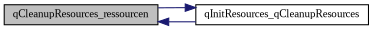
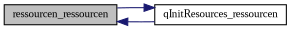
(81, 15) -> (61, 15)
(282, 15) -> (221, 15)
